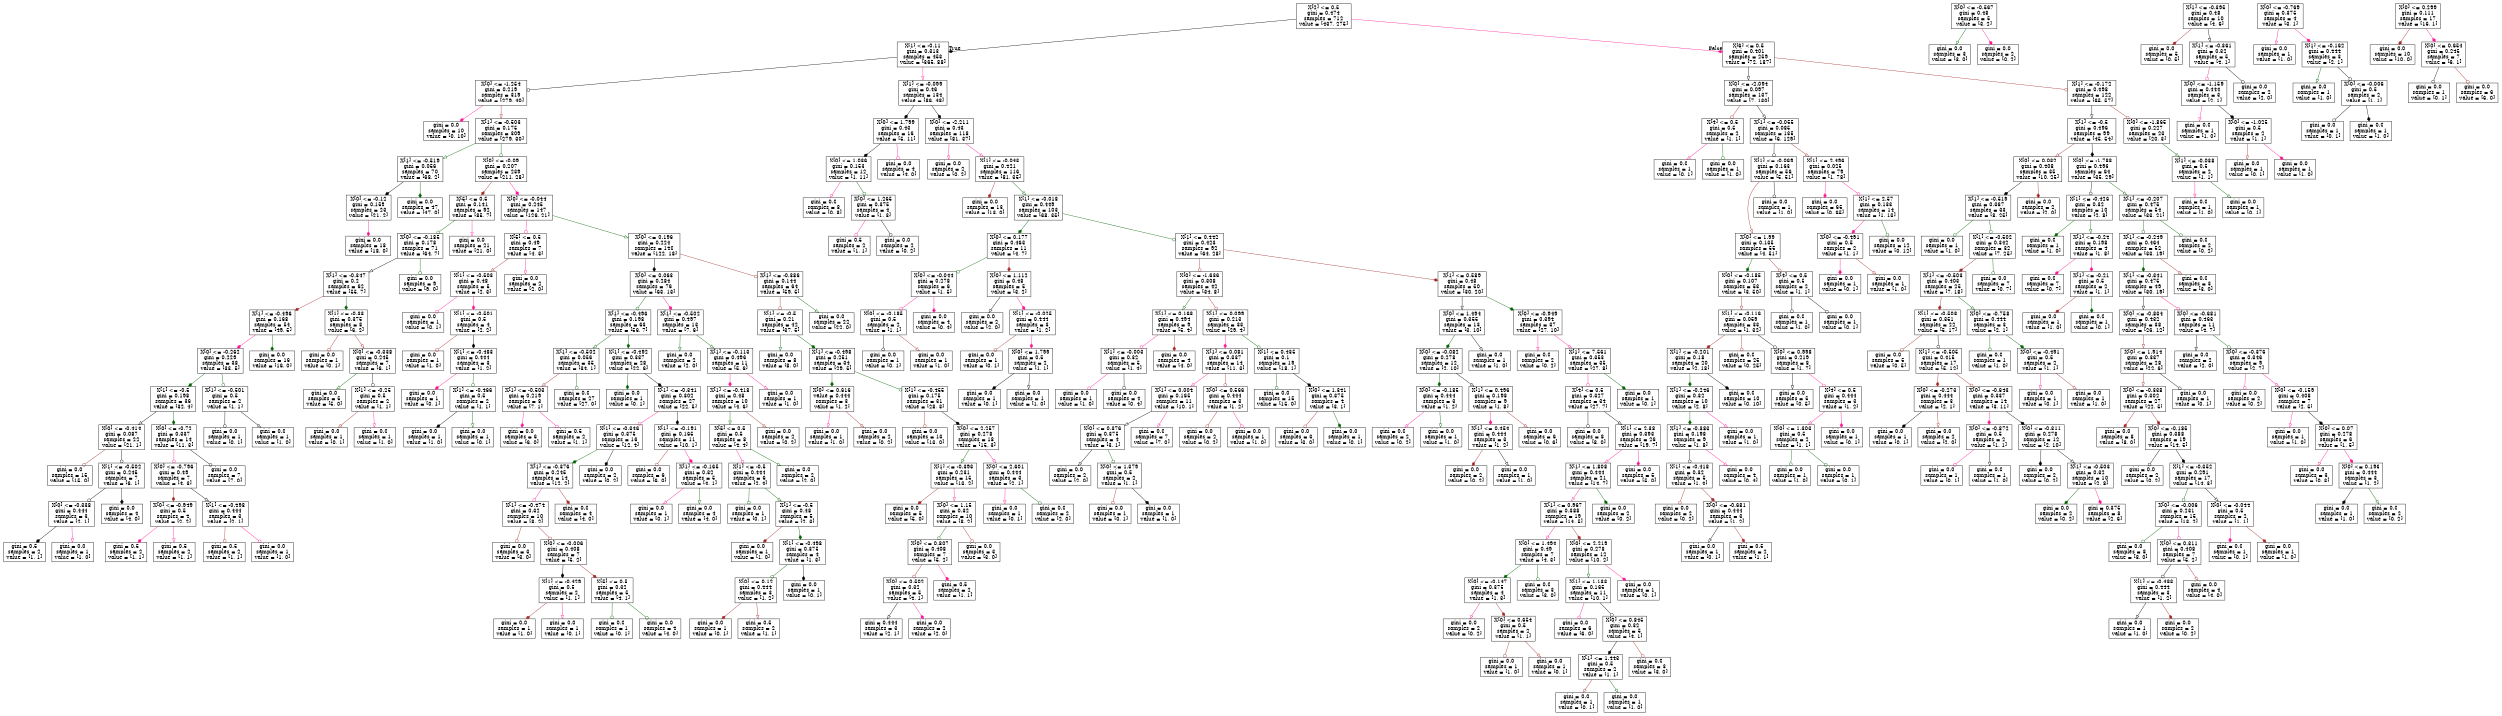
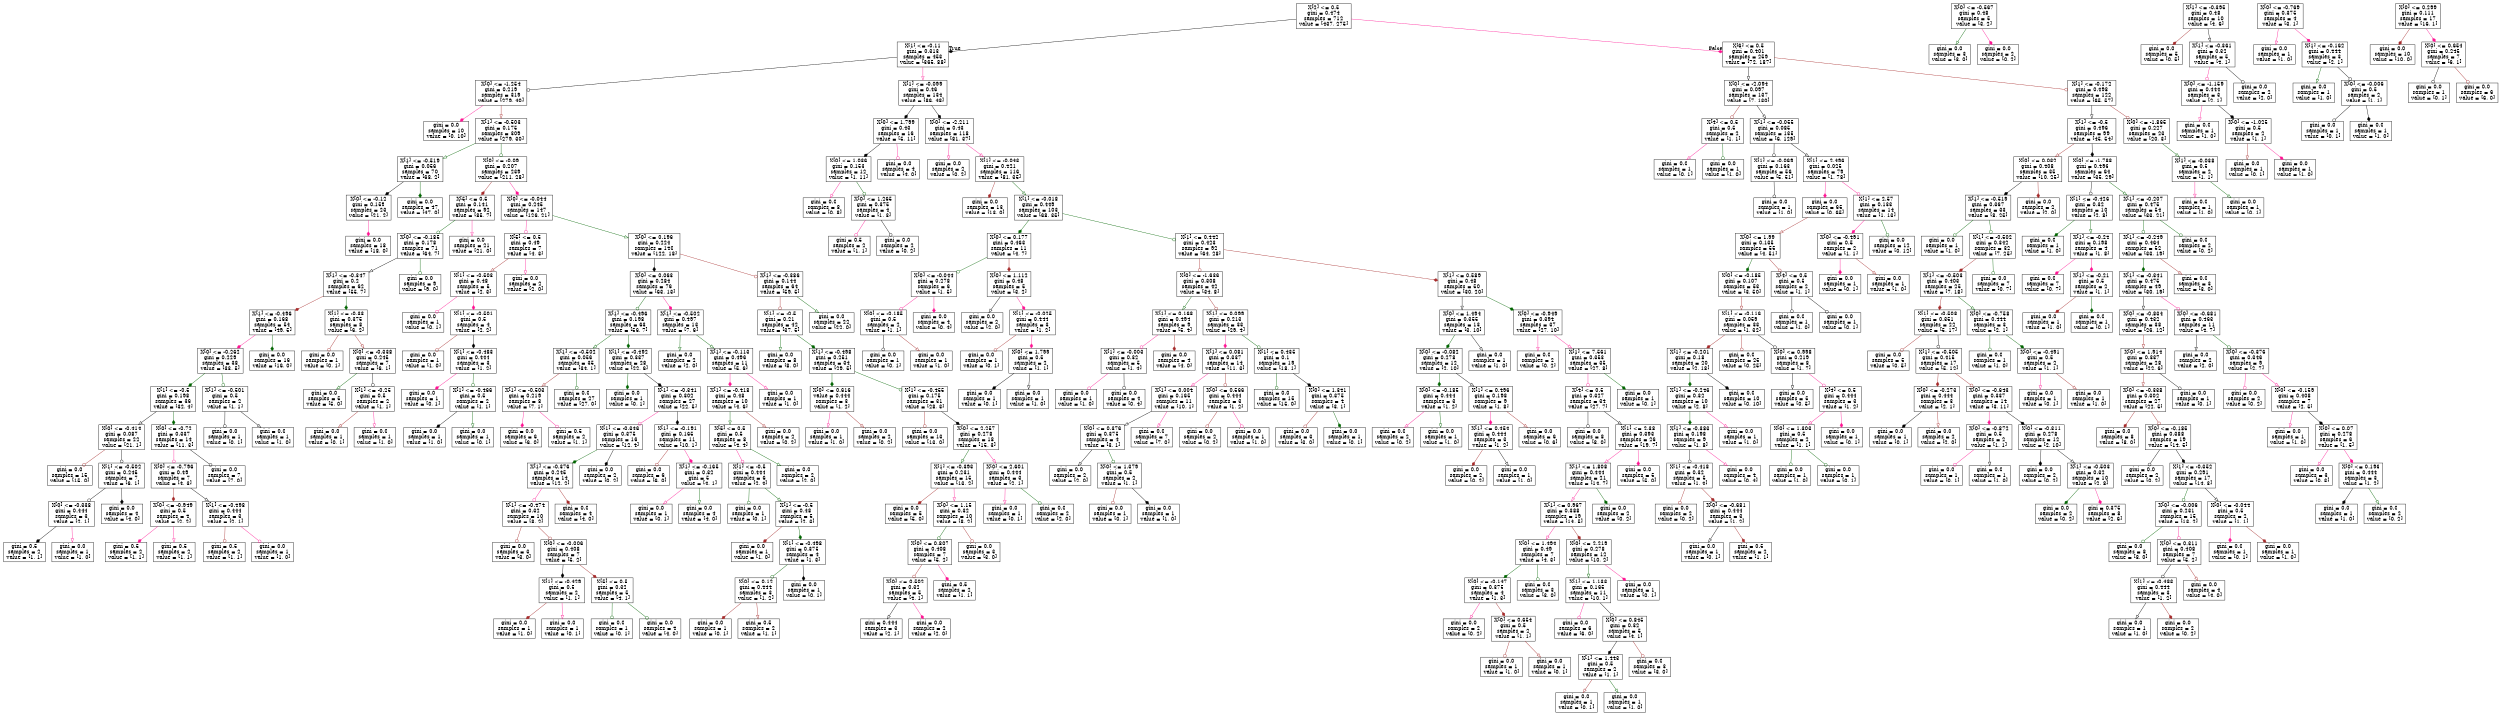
(1798, 149) -> (1798, 149)
(1748, 204) -> (1795, 224)
(2155, 417) -> (2155, 417)
(699, 476) -> (699, 476)
